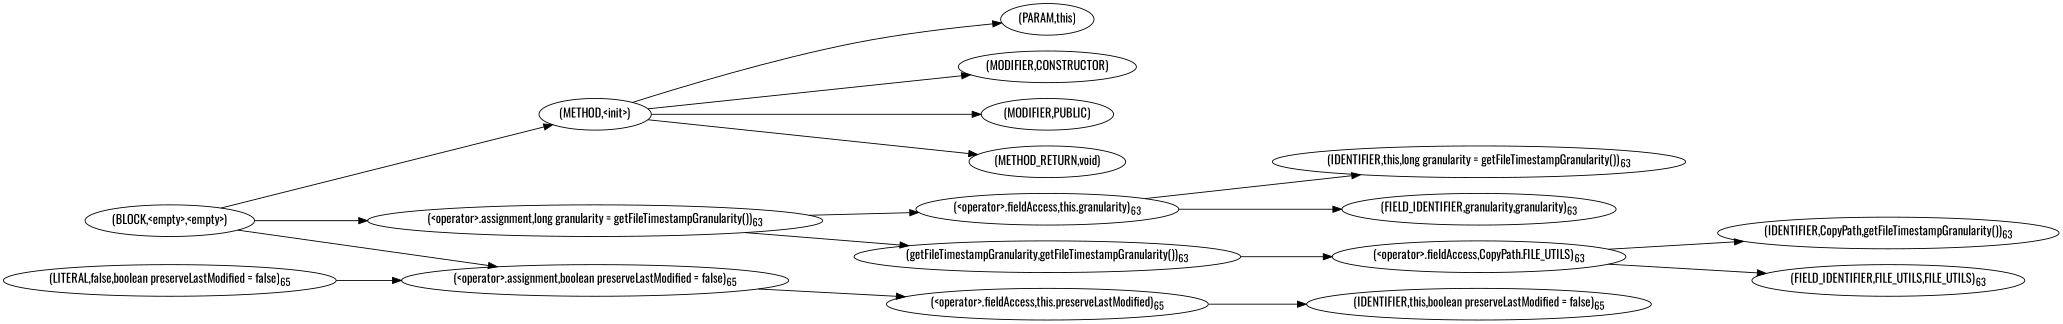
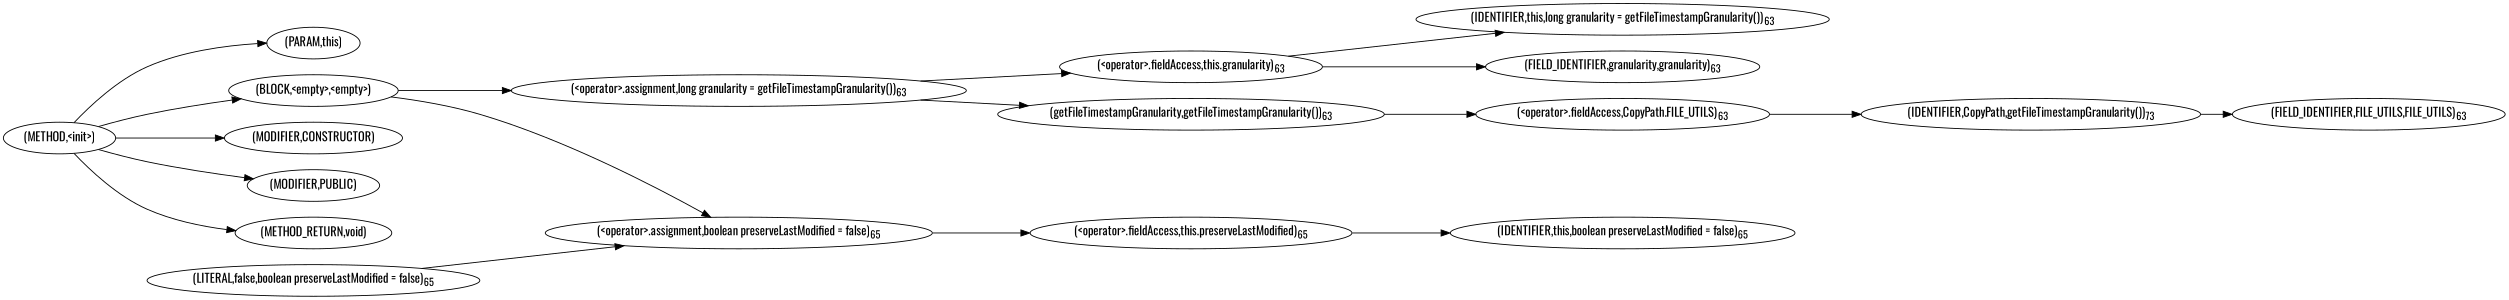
(382, 167) -> (165, 111)
(2007, 232) -> (2150, 113)
(1683, 269) -> (2212, 114)
